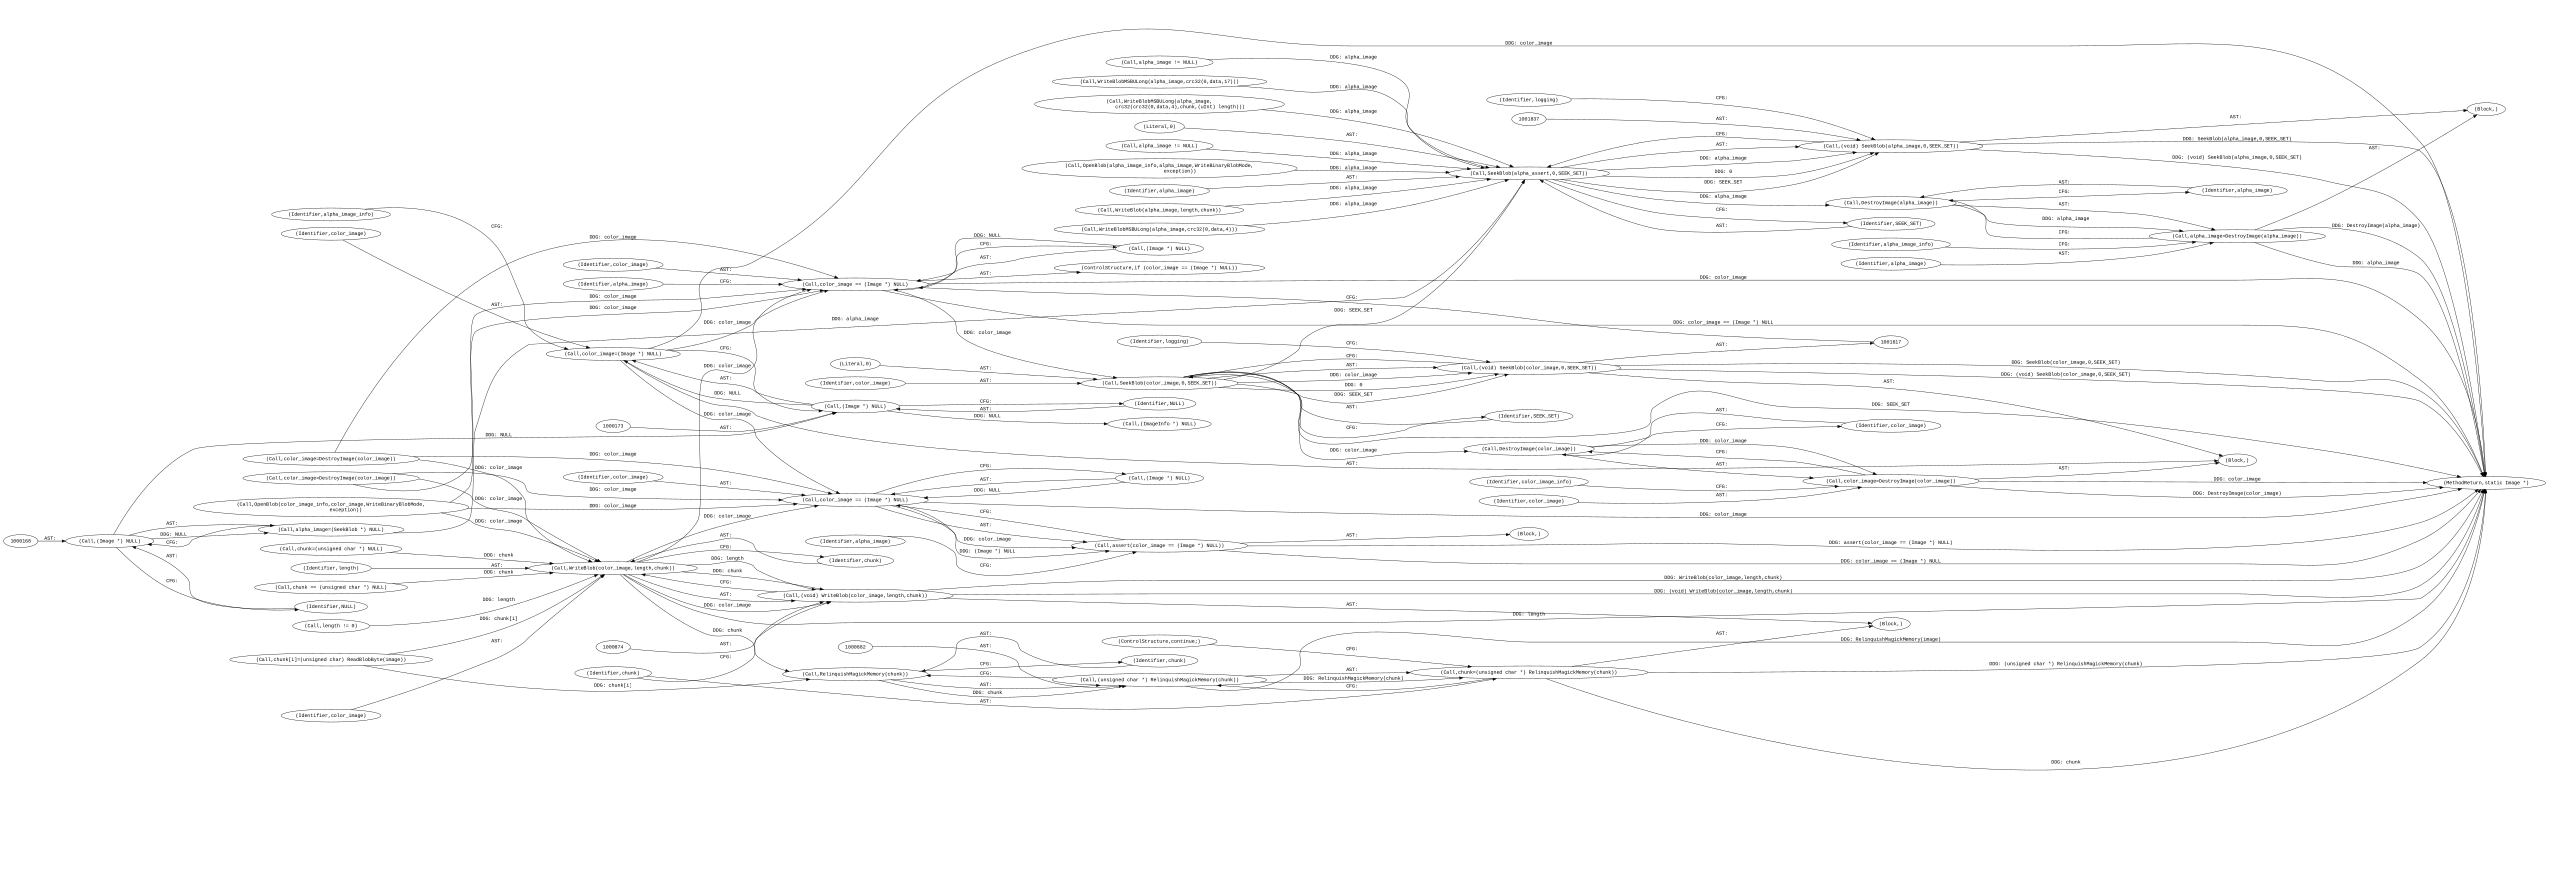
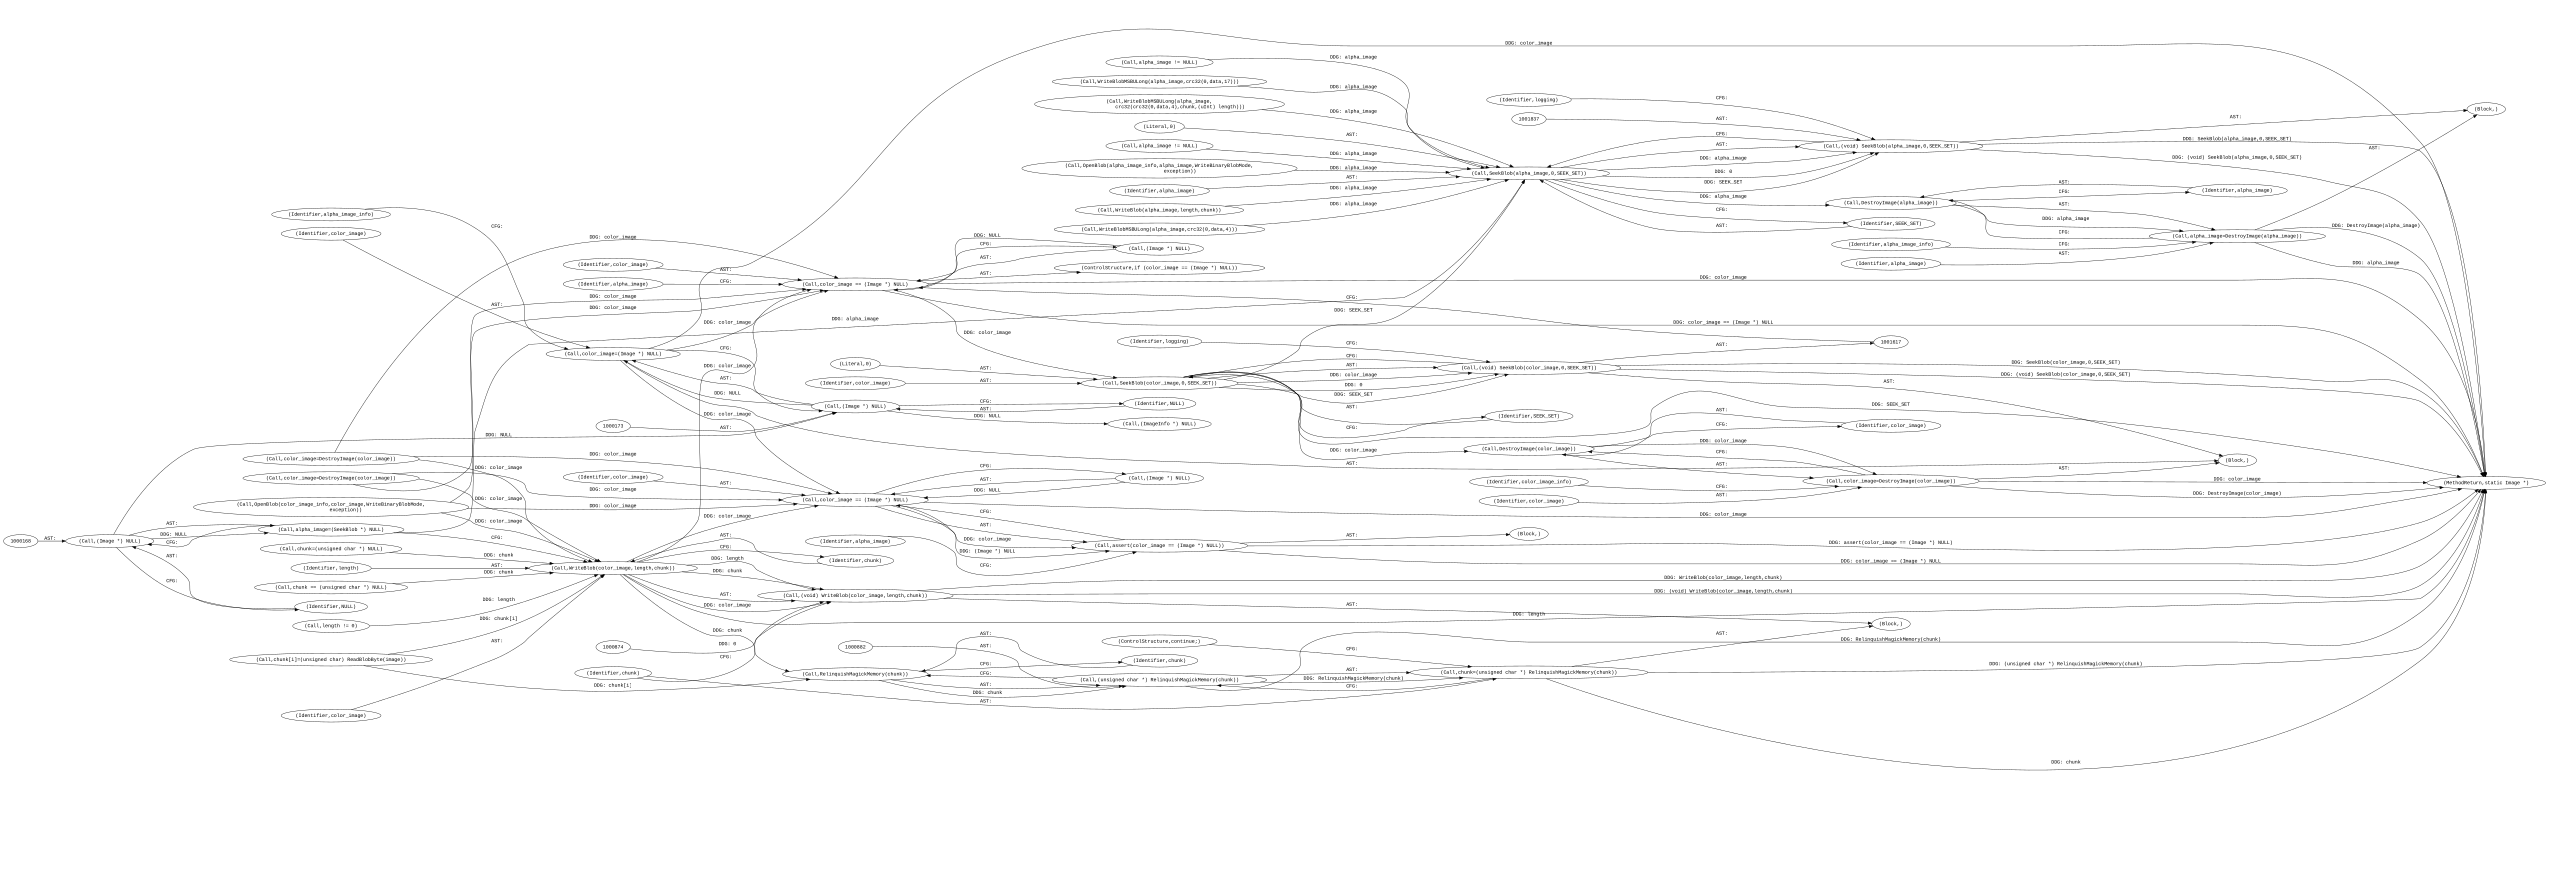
(1529, 173) -> (1529, 173)
(711, 586) -> (491, 543)
(1891, 639) -> (1891, 639)
(728, 644) -> (728, 644)
